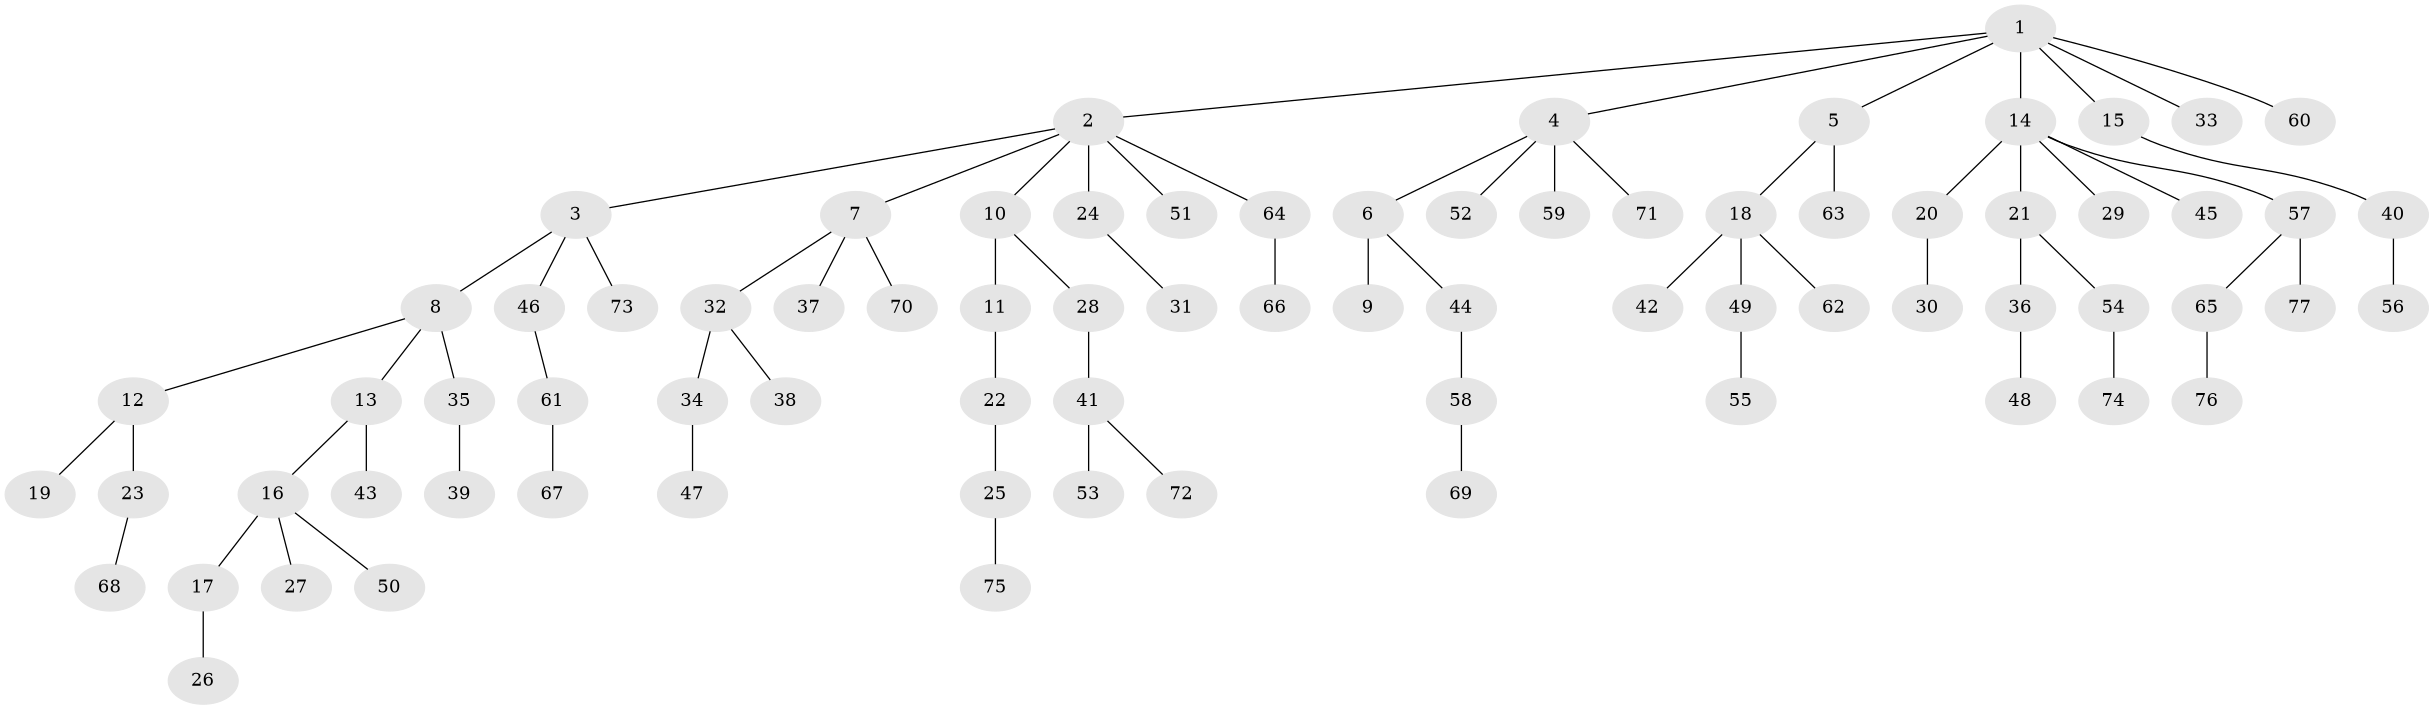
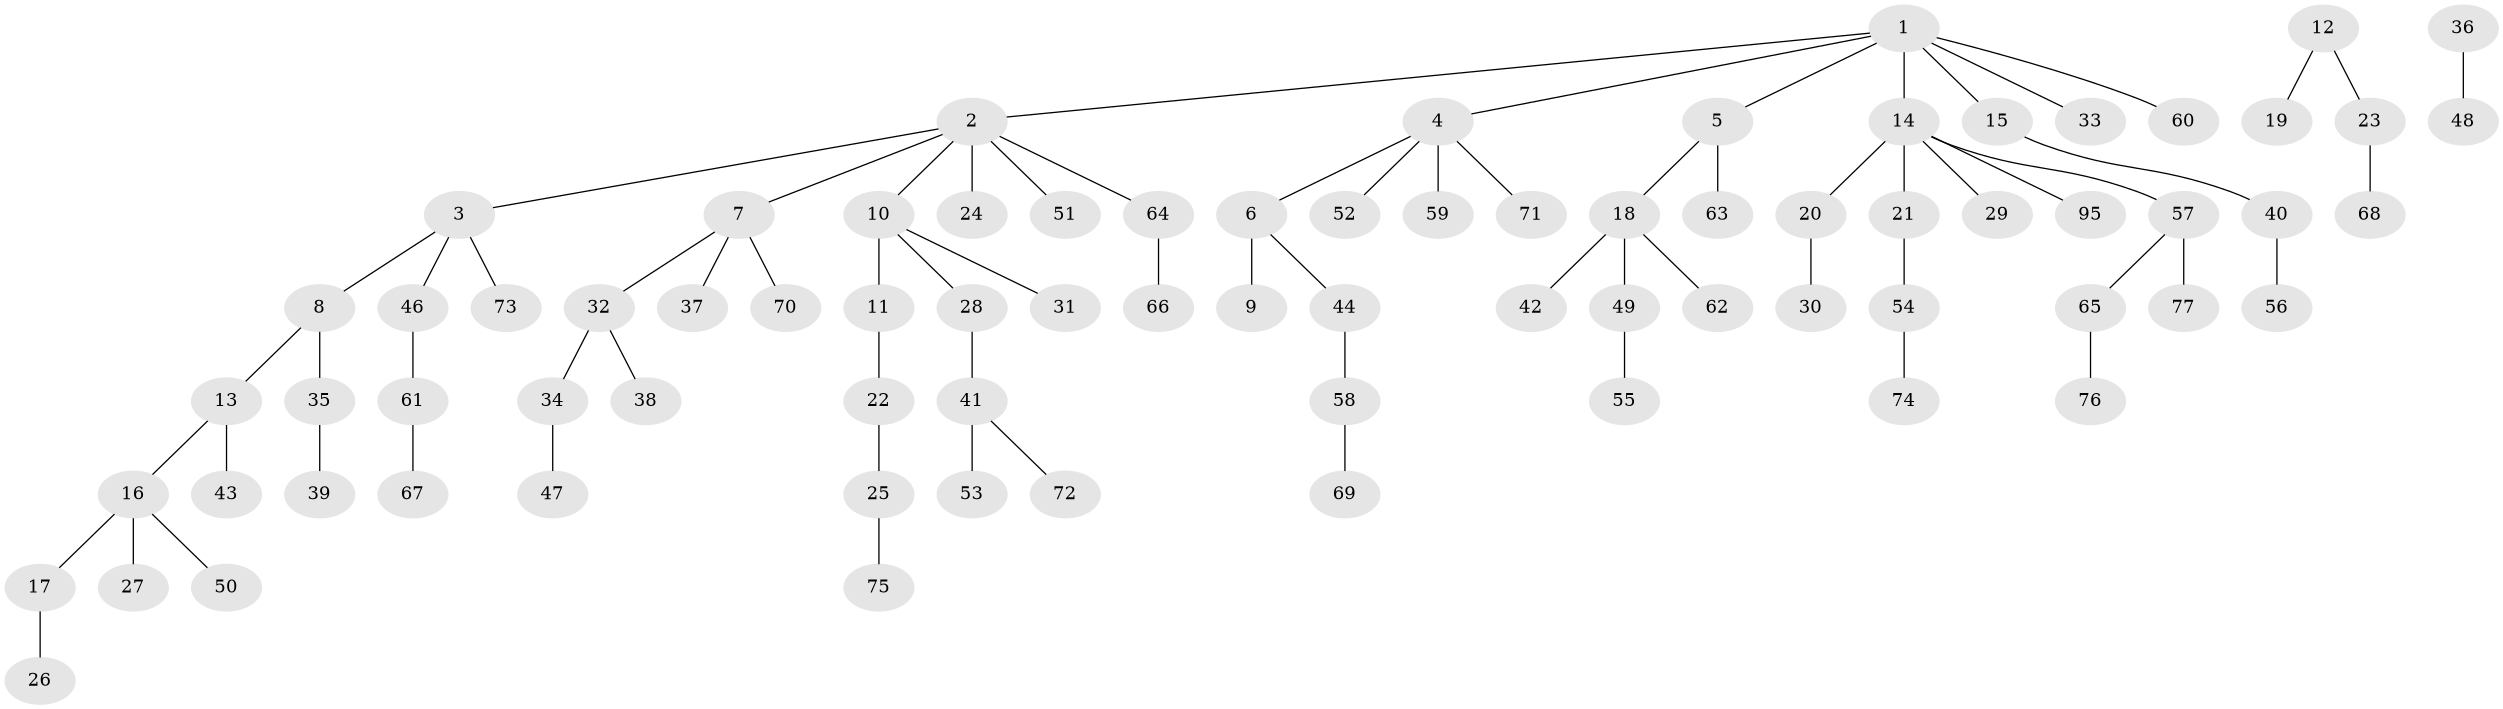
(2207, 215) -> (2091, 215)
(1135, 261) -> (972, 261)
(2021, 262) -> none
(285, 355) -> none
